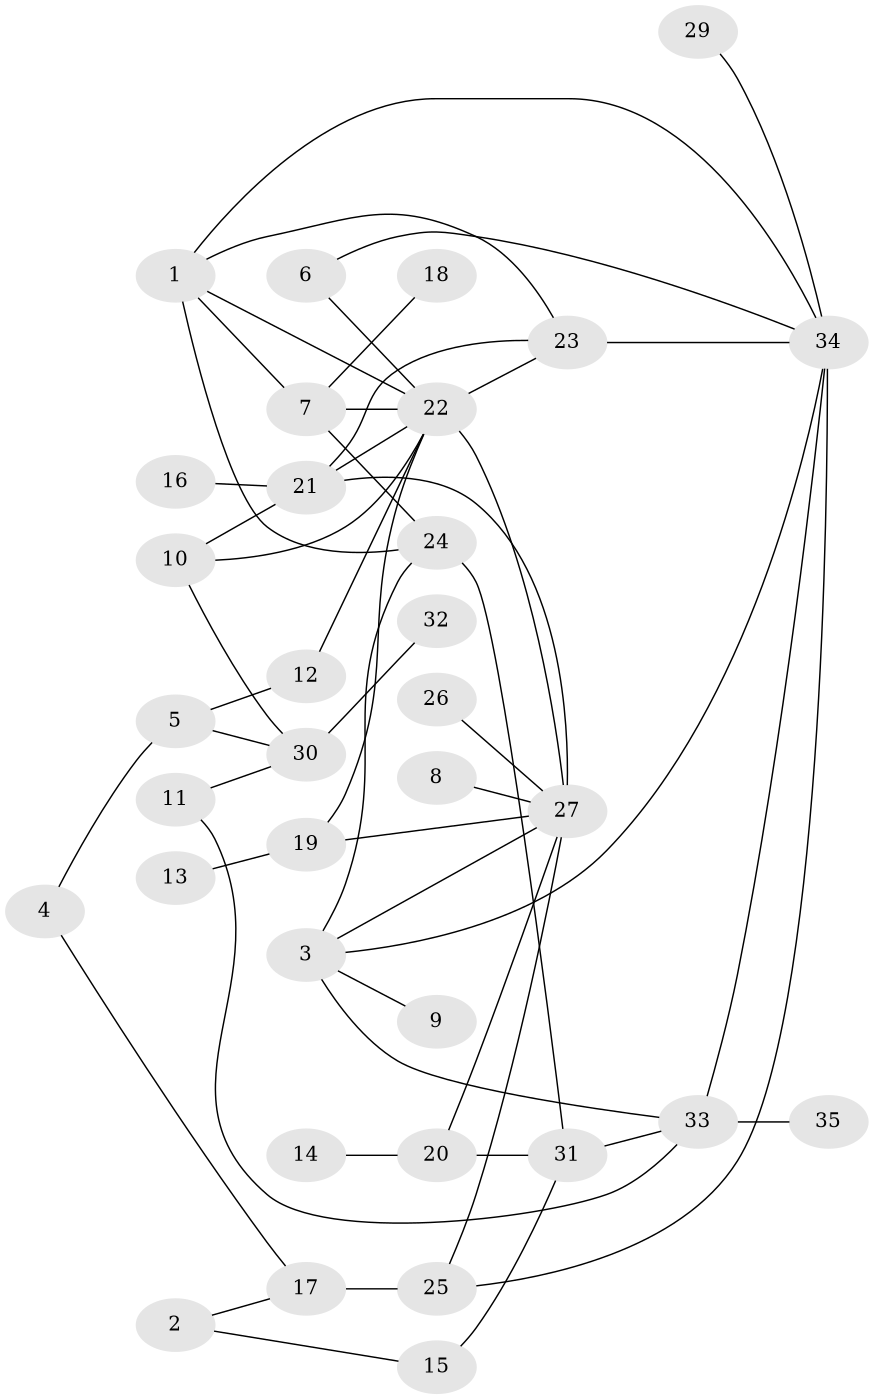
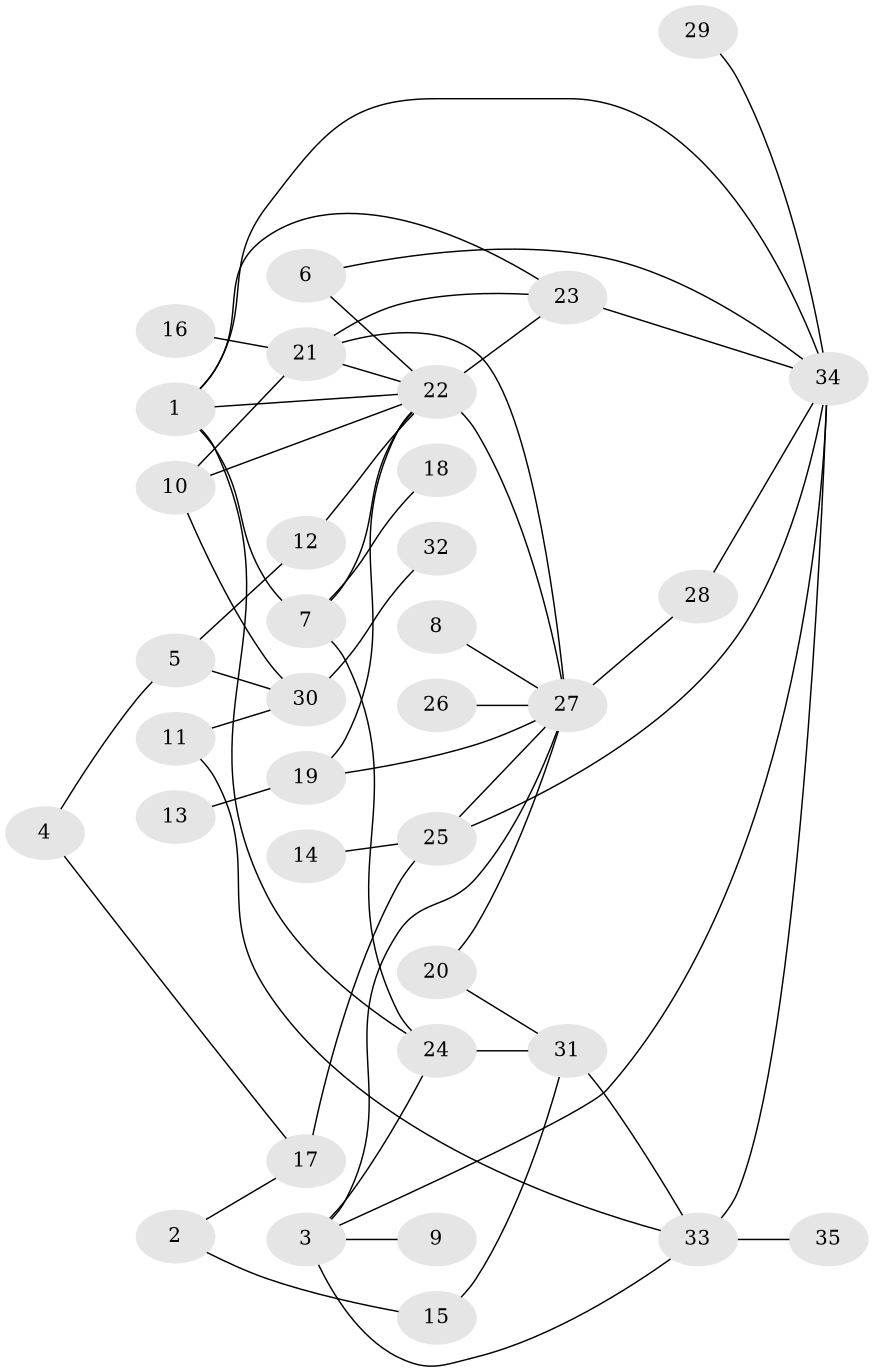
none -> (698, 597)
(372, 1155) -> (380, 847)
